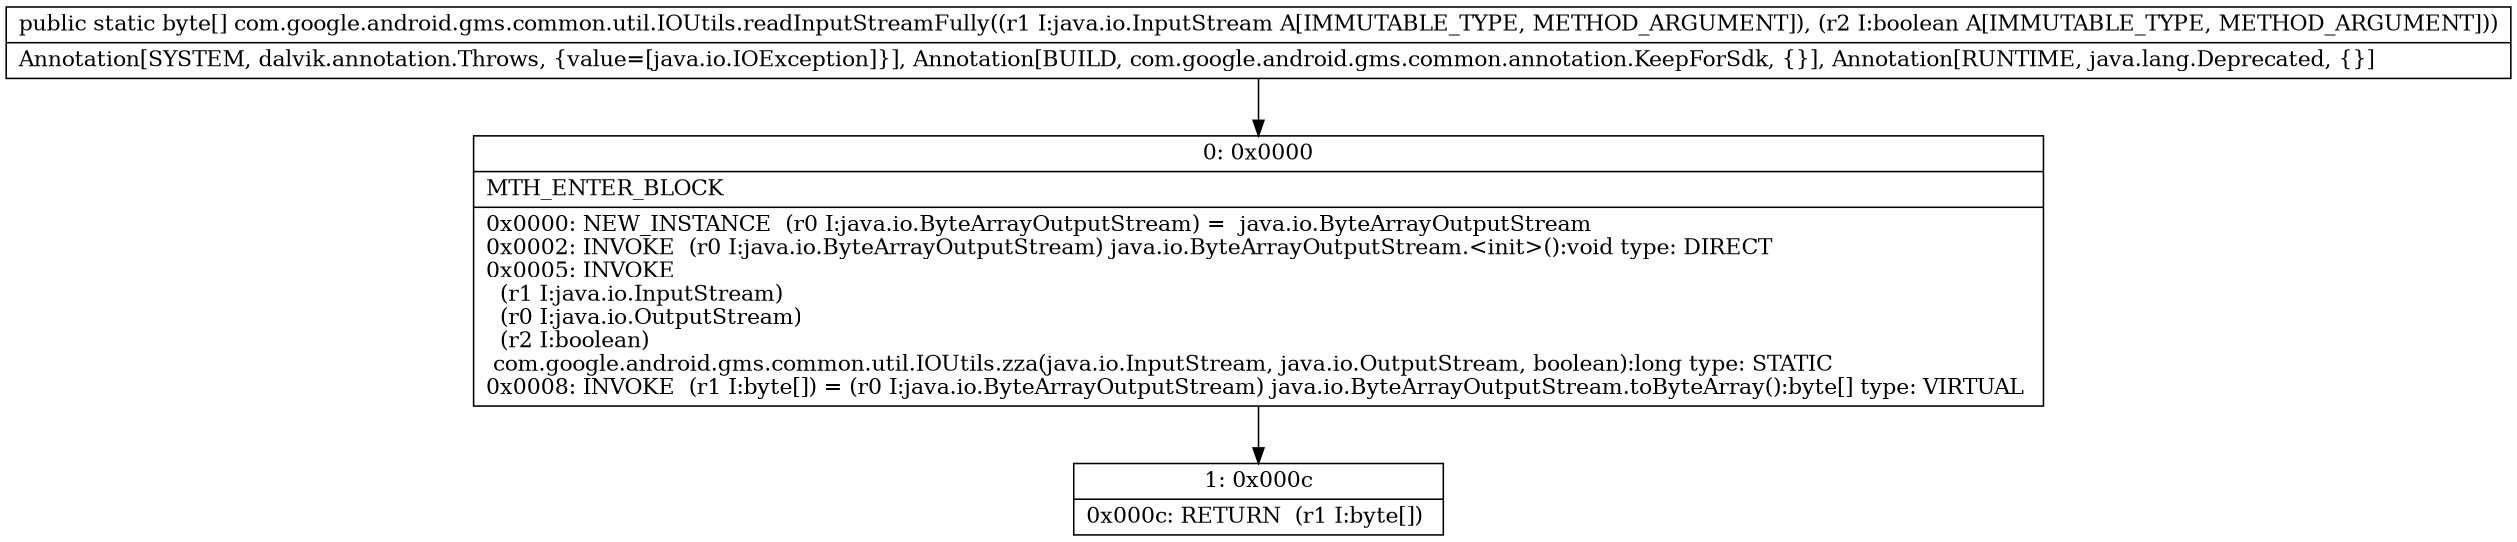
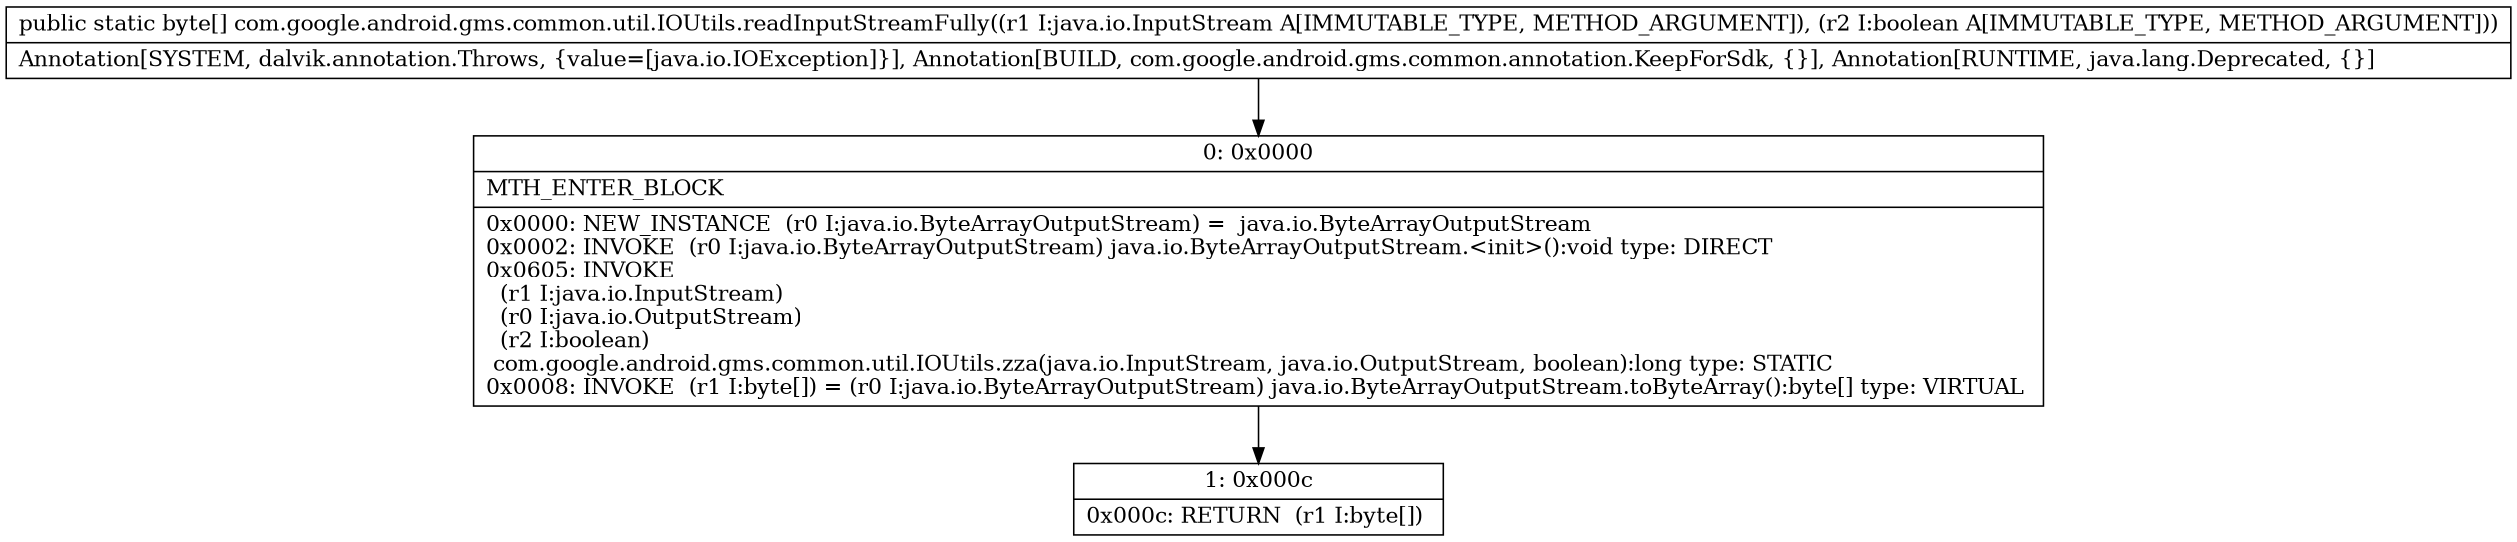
(588, 271) -> (588, 271)
